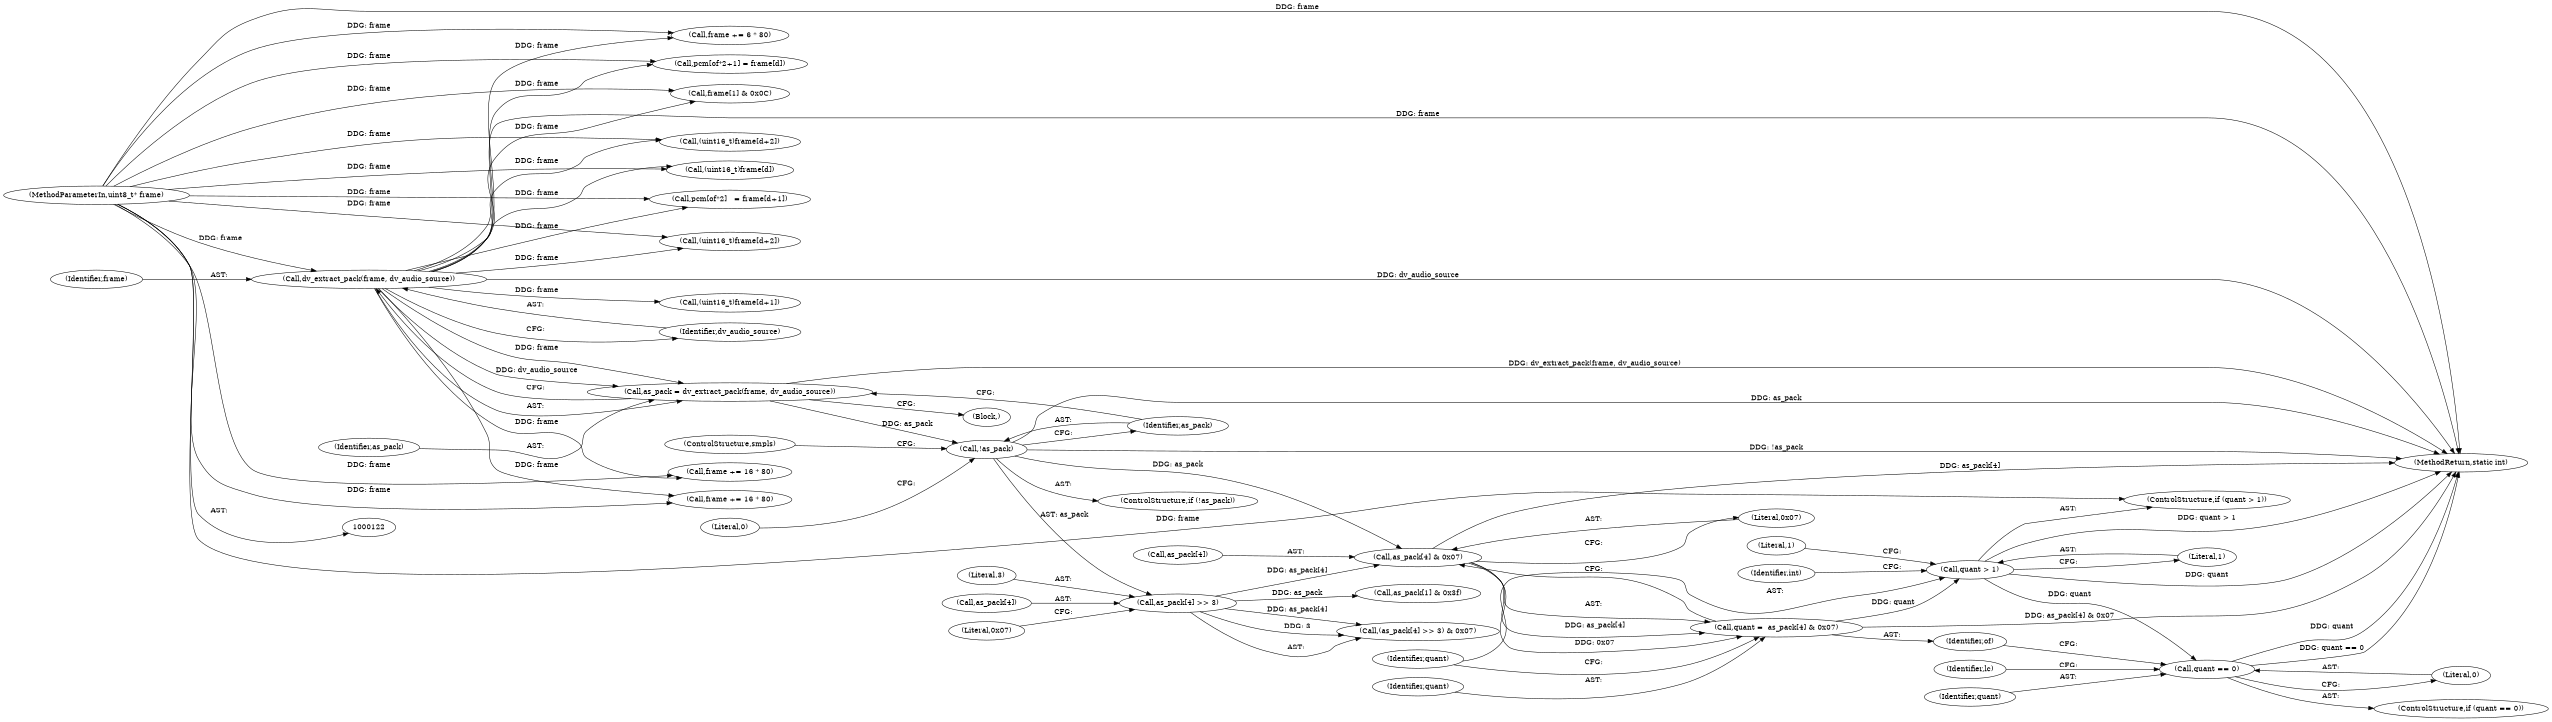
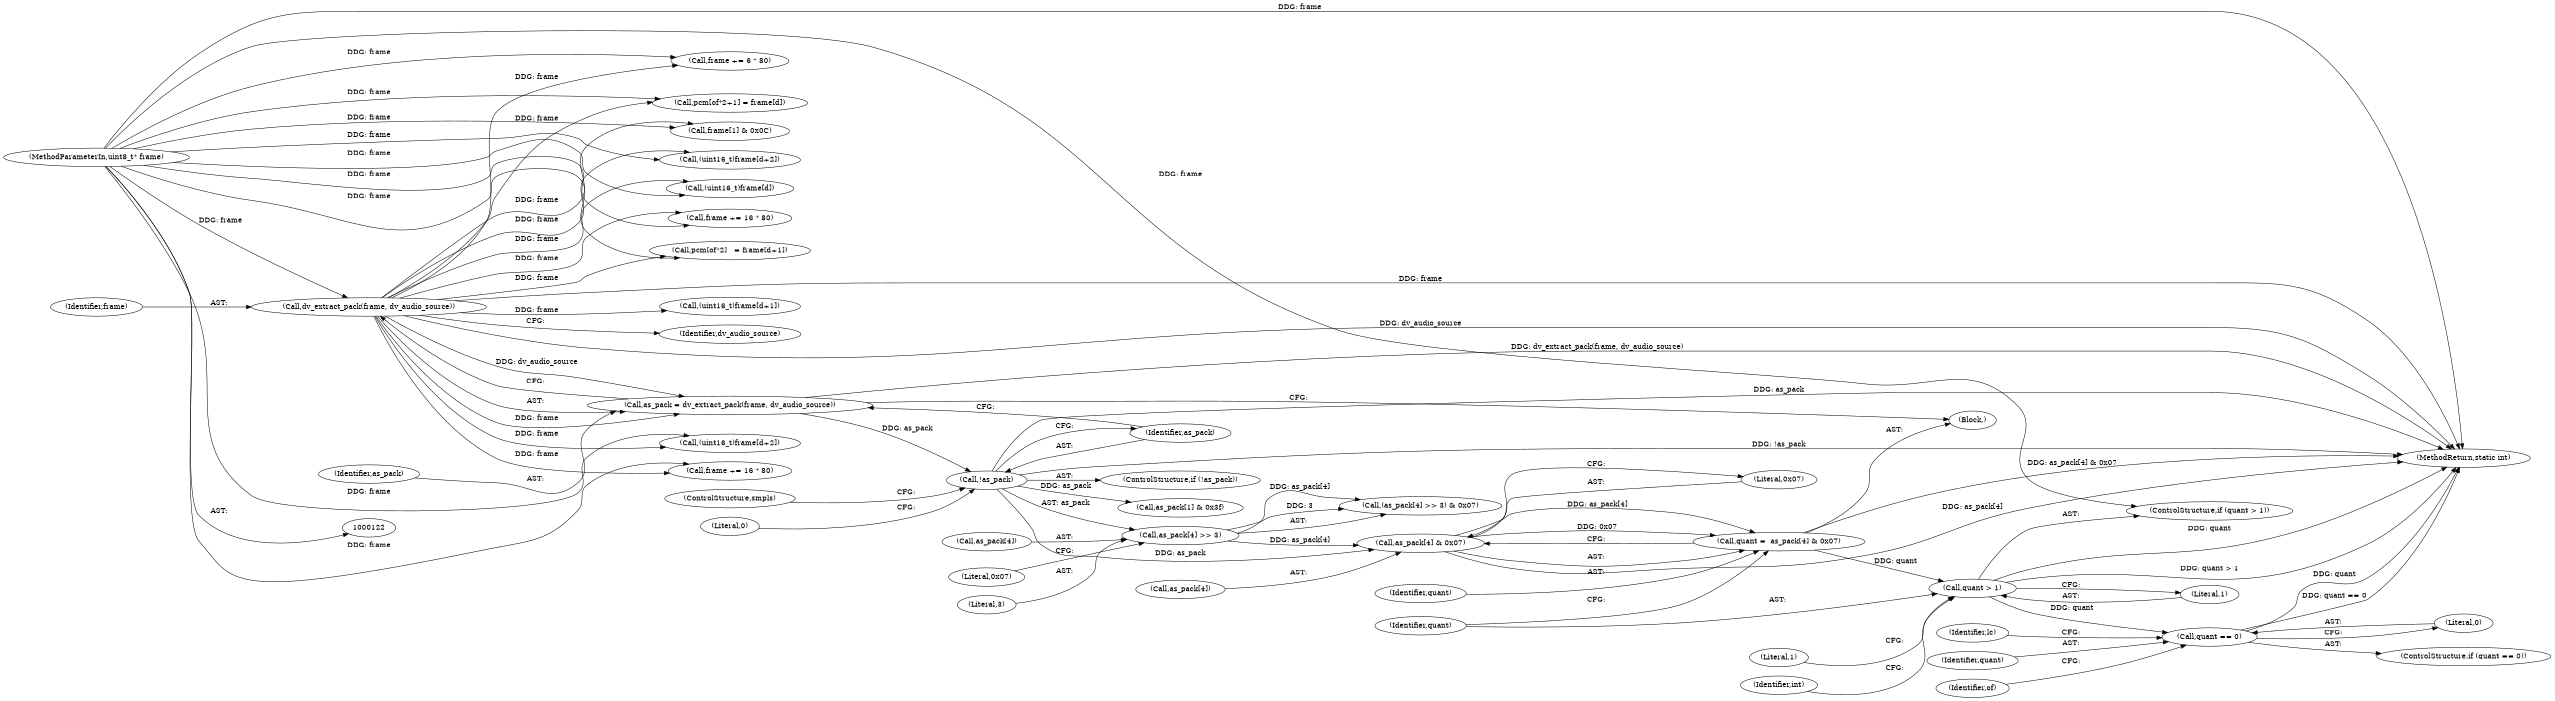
(536, 314) -> none
(1294, 599) -> (1072, 495)
(1880, 639) -> (1869, 472)
